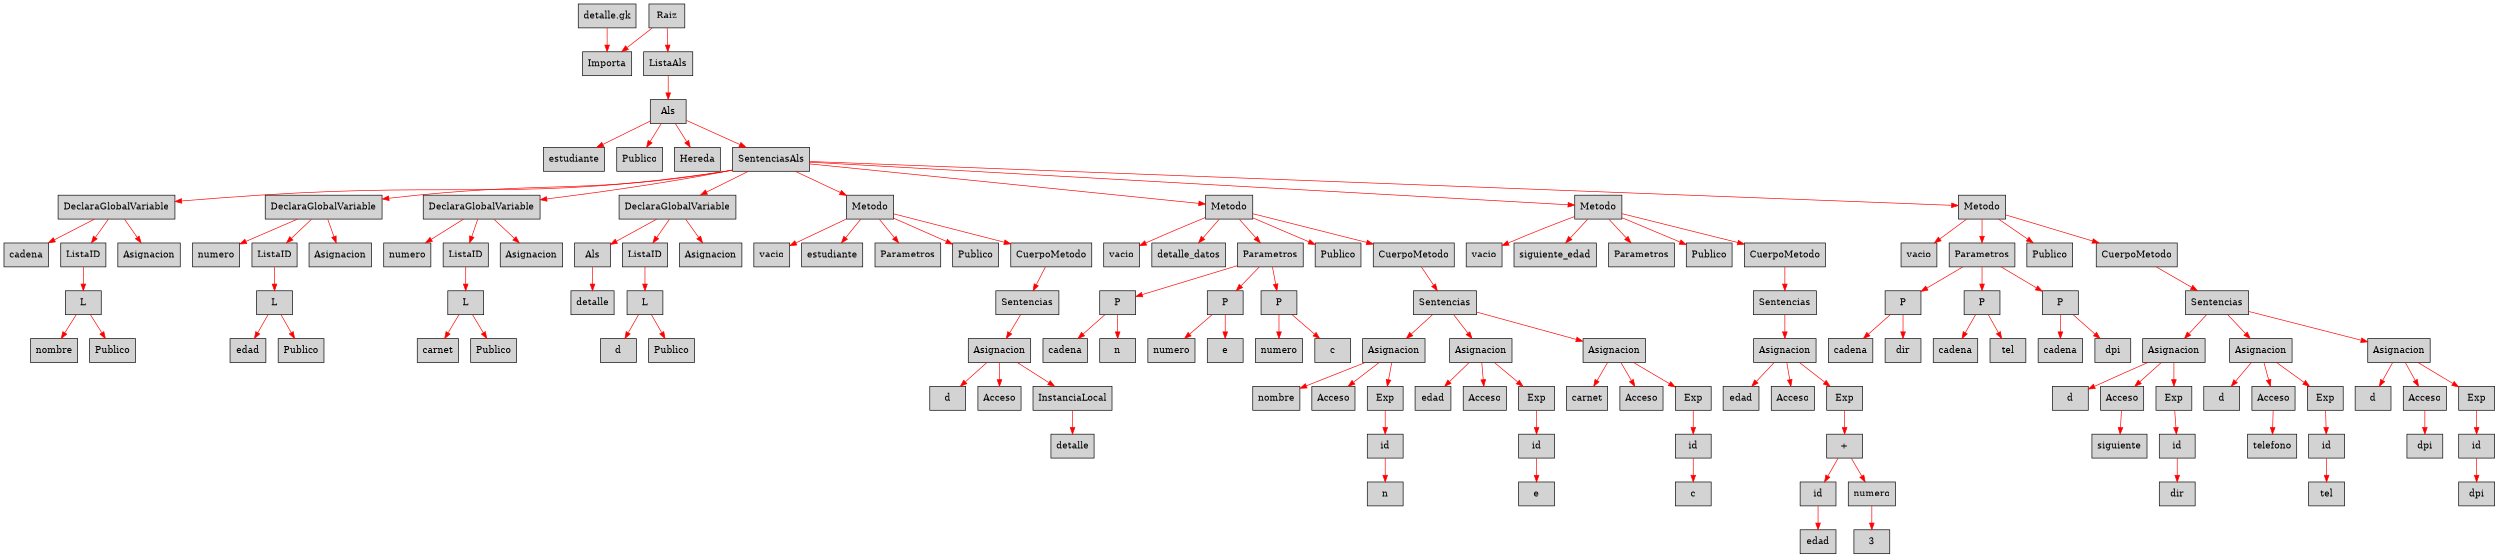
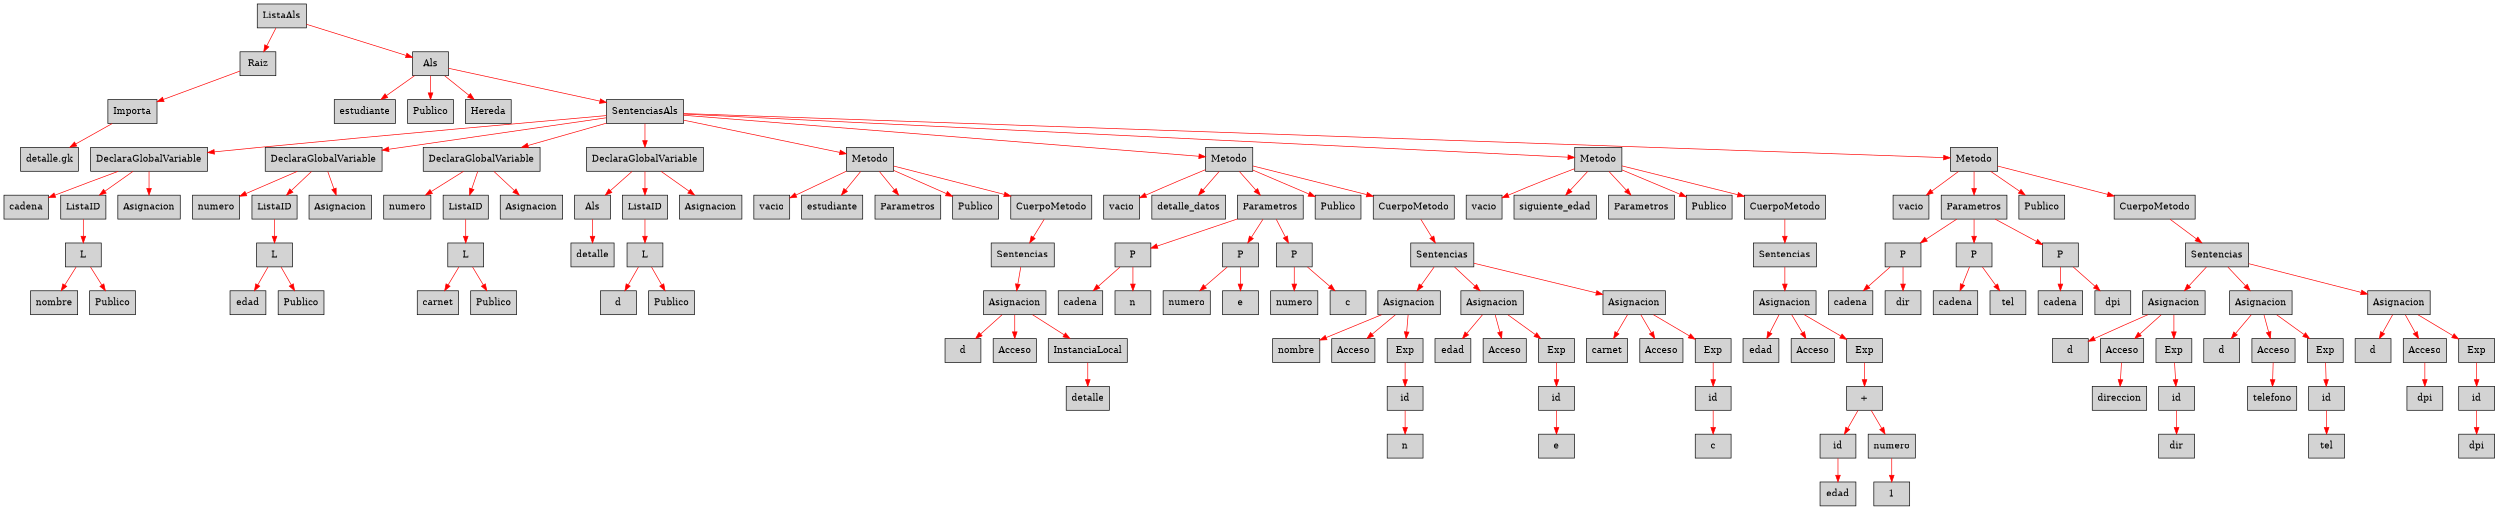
(607, 37) -> (94, 134)
(667, 37) -> (271, 37)
(2119, 446) -> (2119, 398)
(1872, 542) -> (1892, 494)
